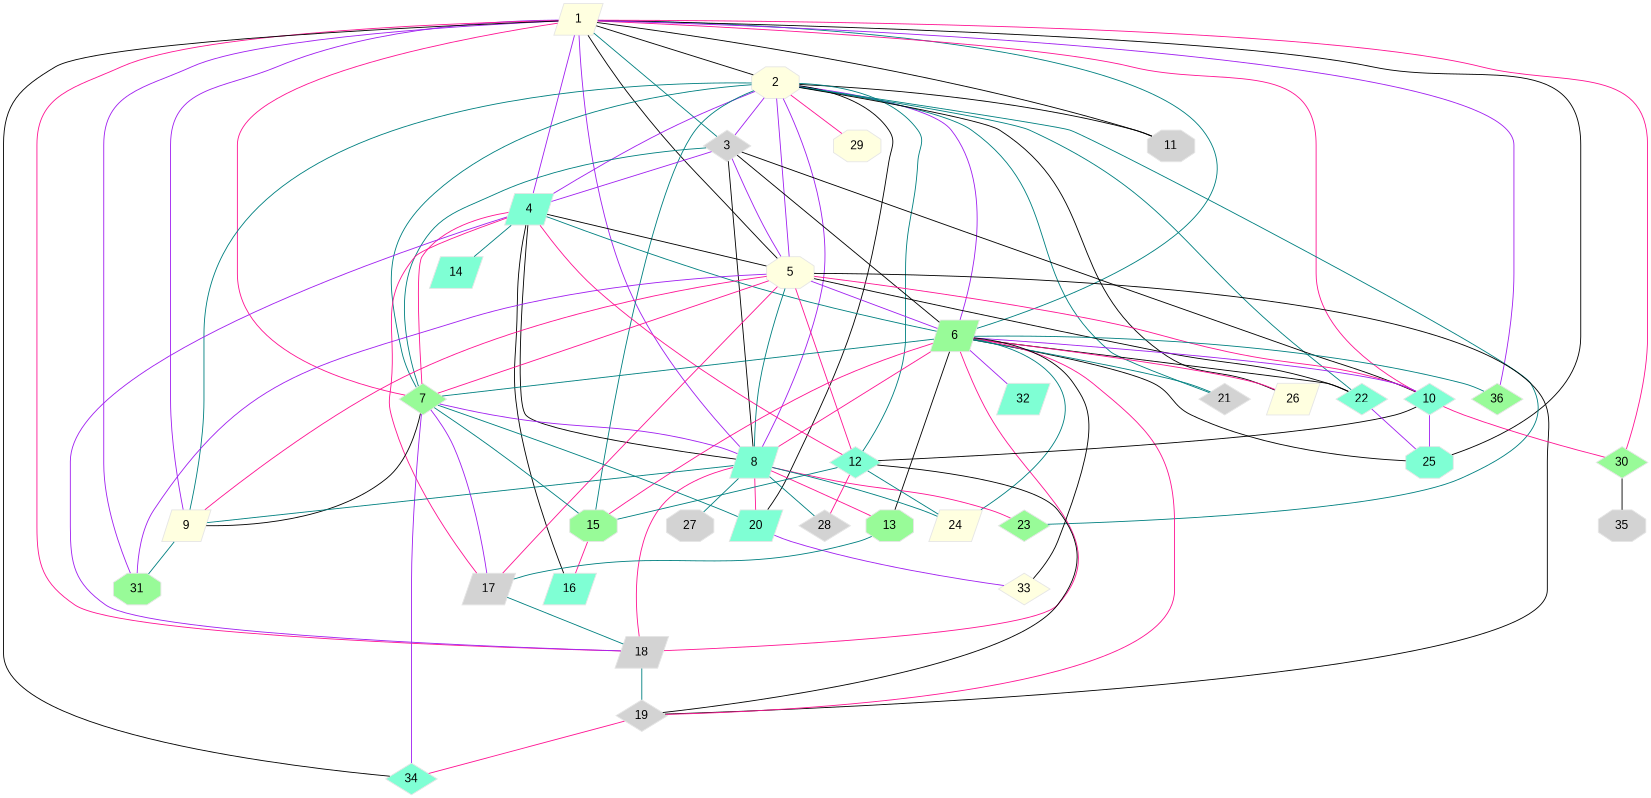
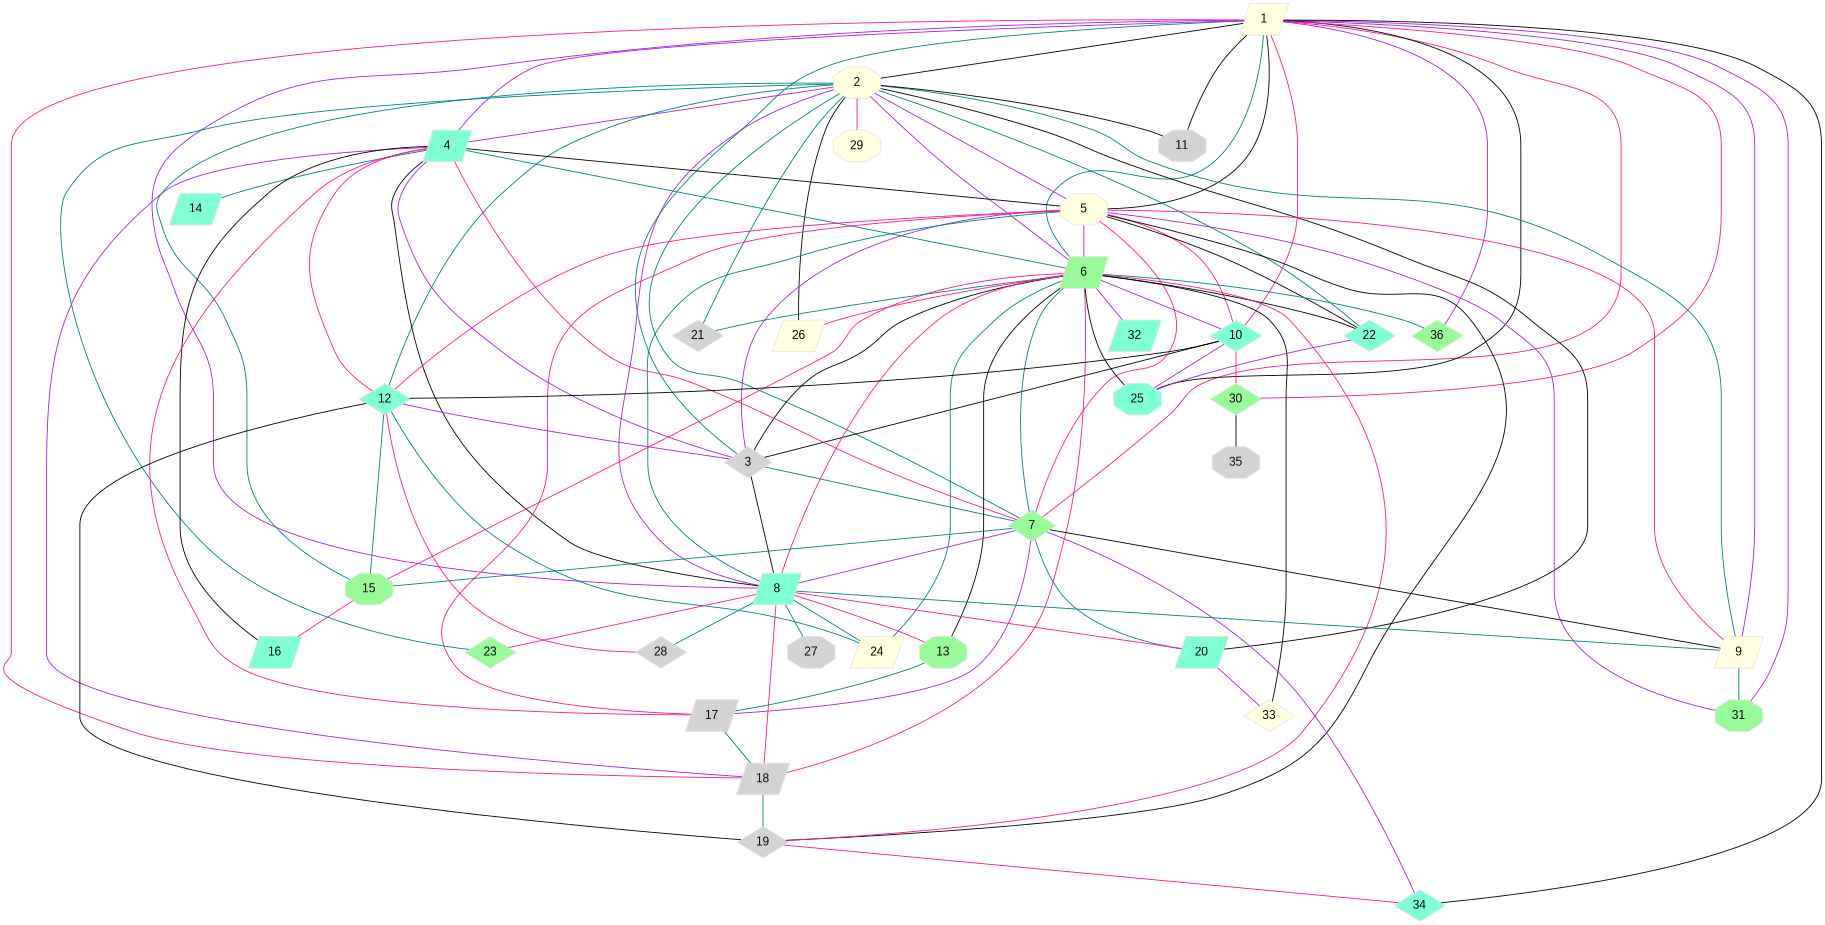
(750, 116) -> (566, 434)
